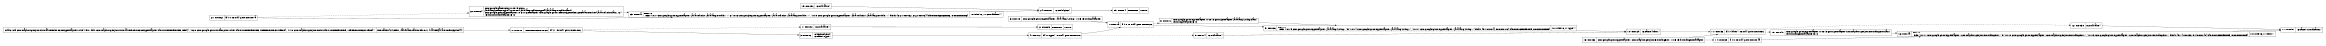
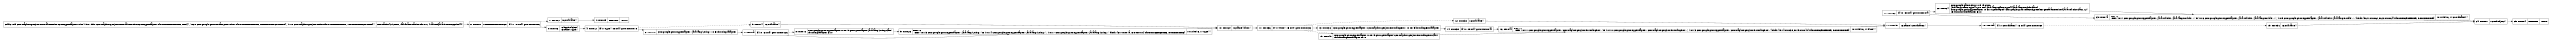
none -> (2012, 26)
(1101, 31) -> (640, 30)
(1703, 36) -> (1314, 28)
